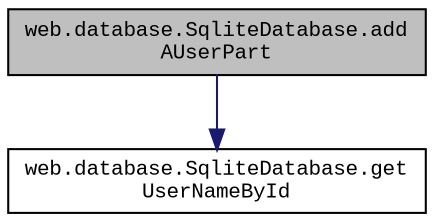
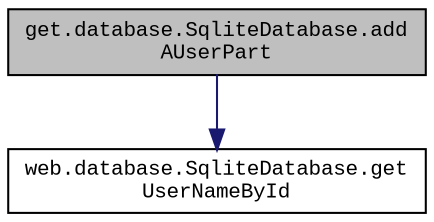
(217, 42) -> (217, 42)
